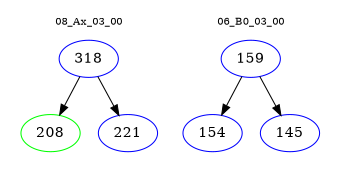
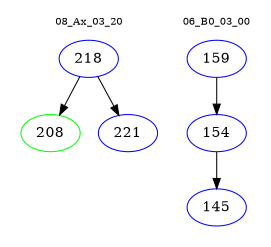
(89, 22) -> (89, 22)
(89, 59) -> (89, 59)
(268, 91) -> (217, 165)
